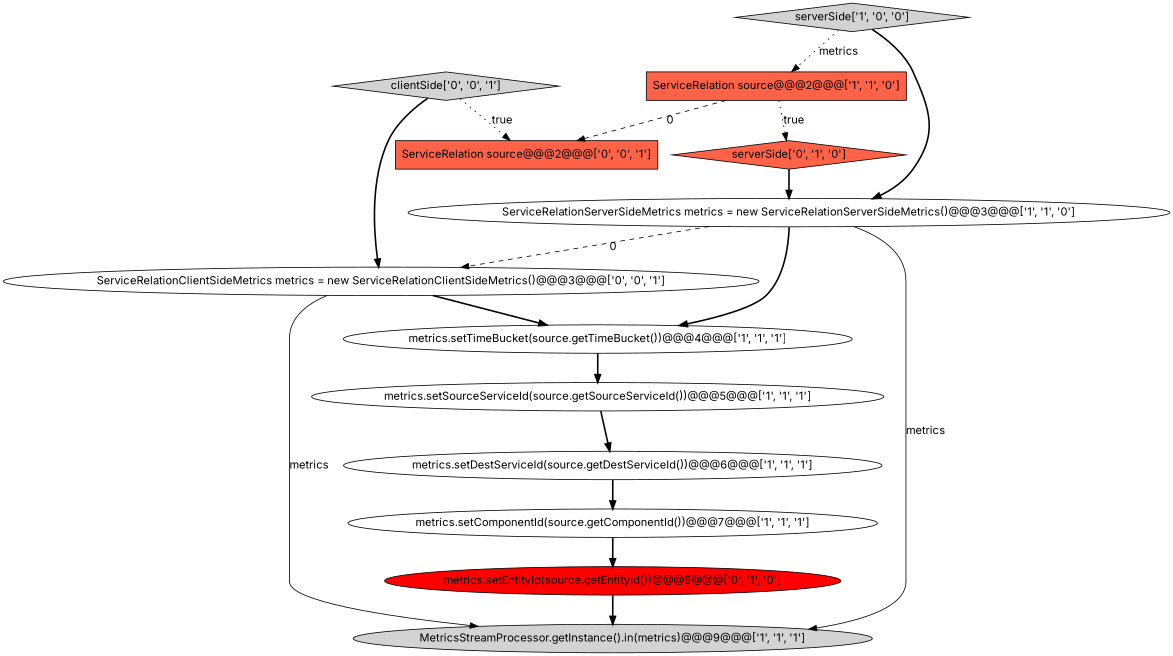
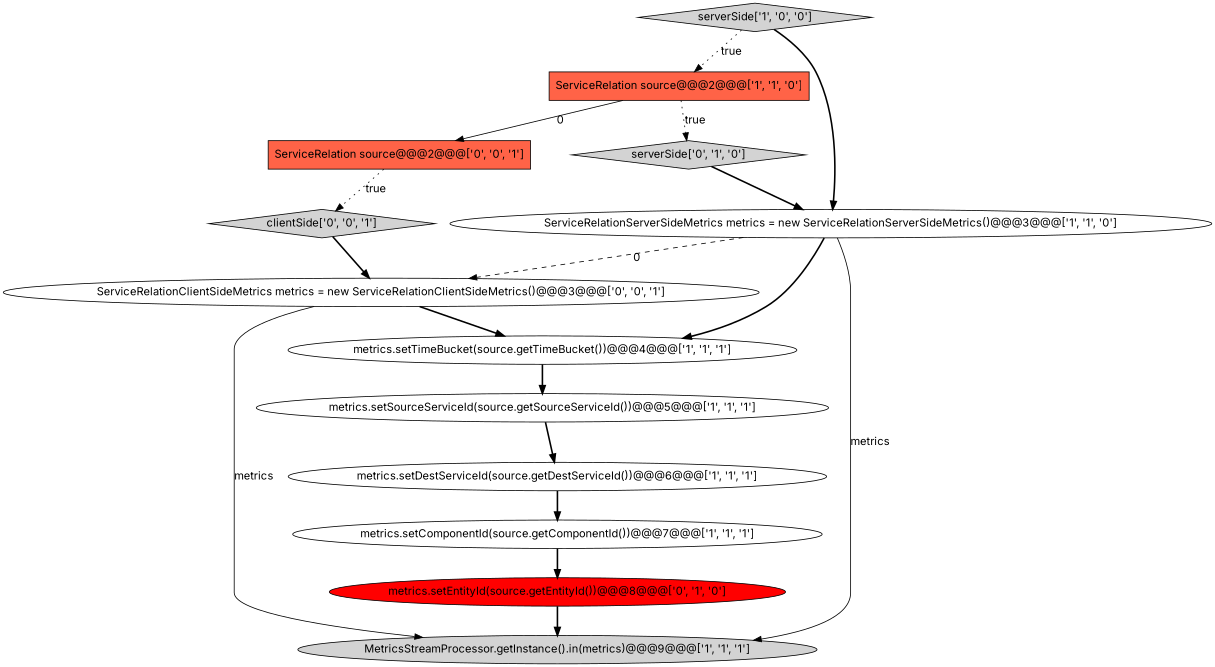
(839, 52) -> (732, 52)
(482, 117) -> (363, 188)
(655, 119) -> (543, 120)
(789, 155) -> (689, 155)
